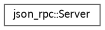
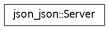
(52, 15) -> (55, 15)
